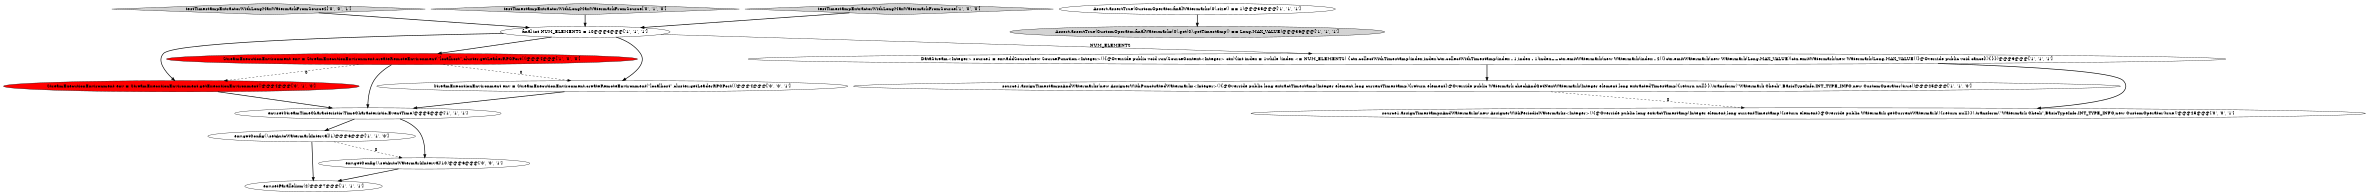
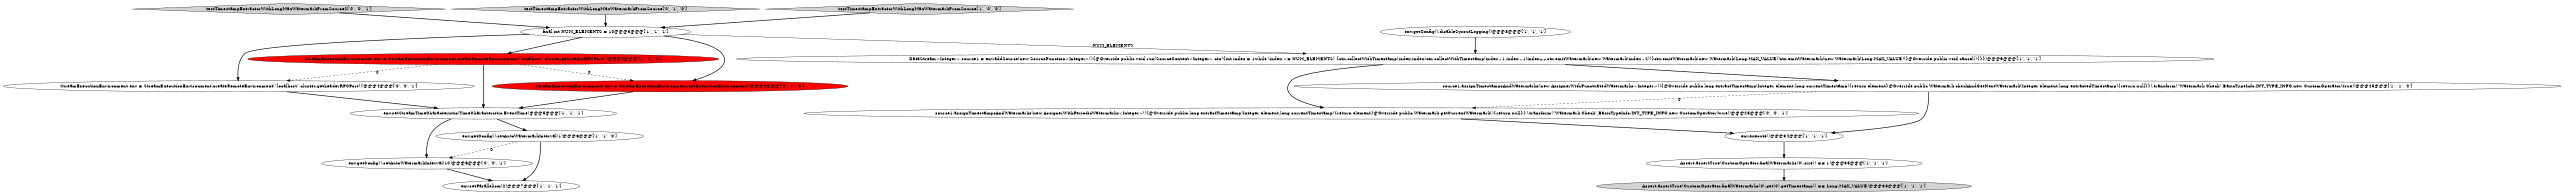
none -> (1475, 32)
none -> (1784, 136)
